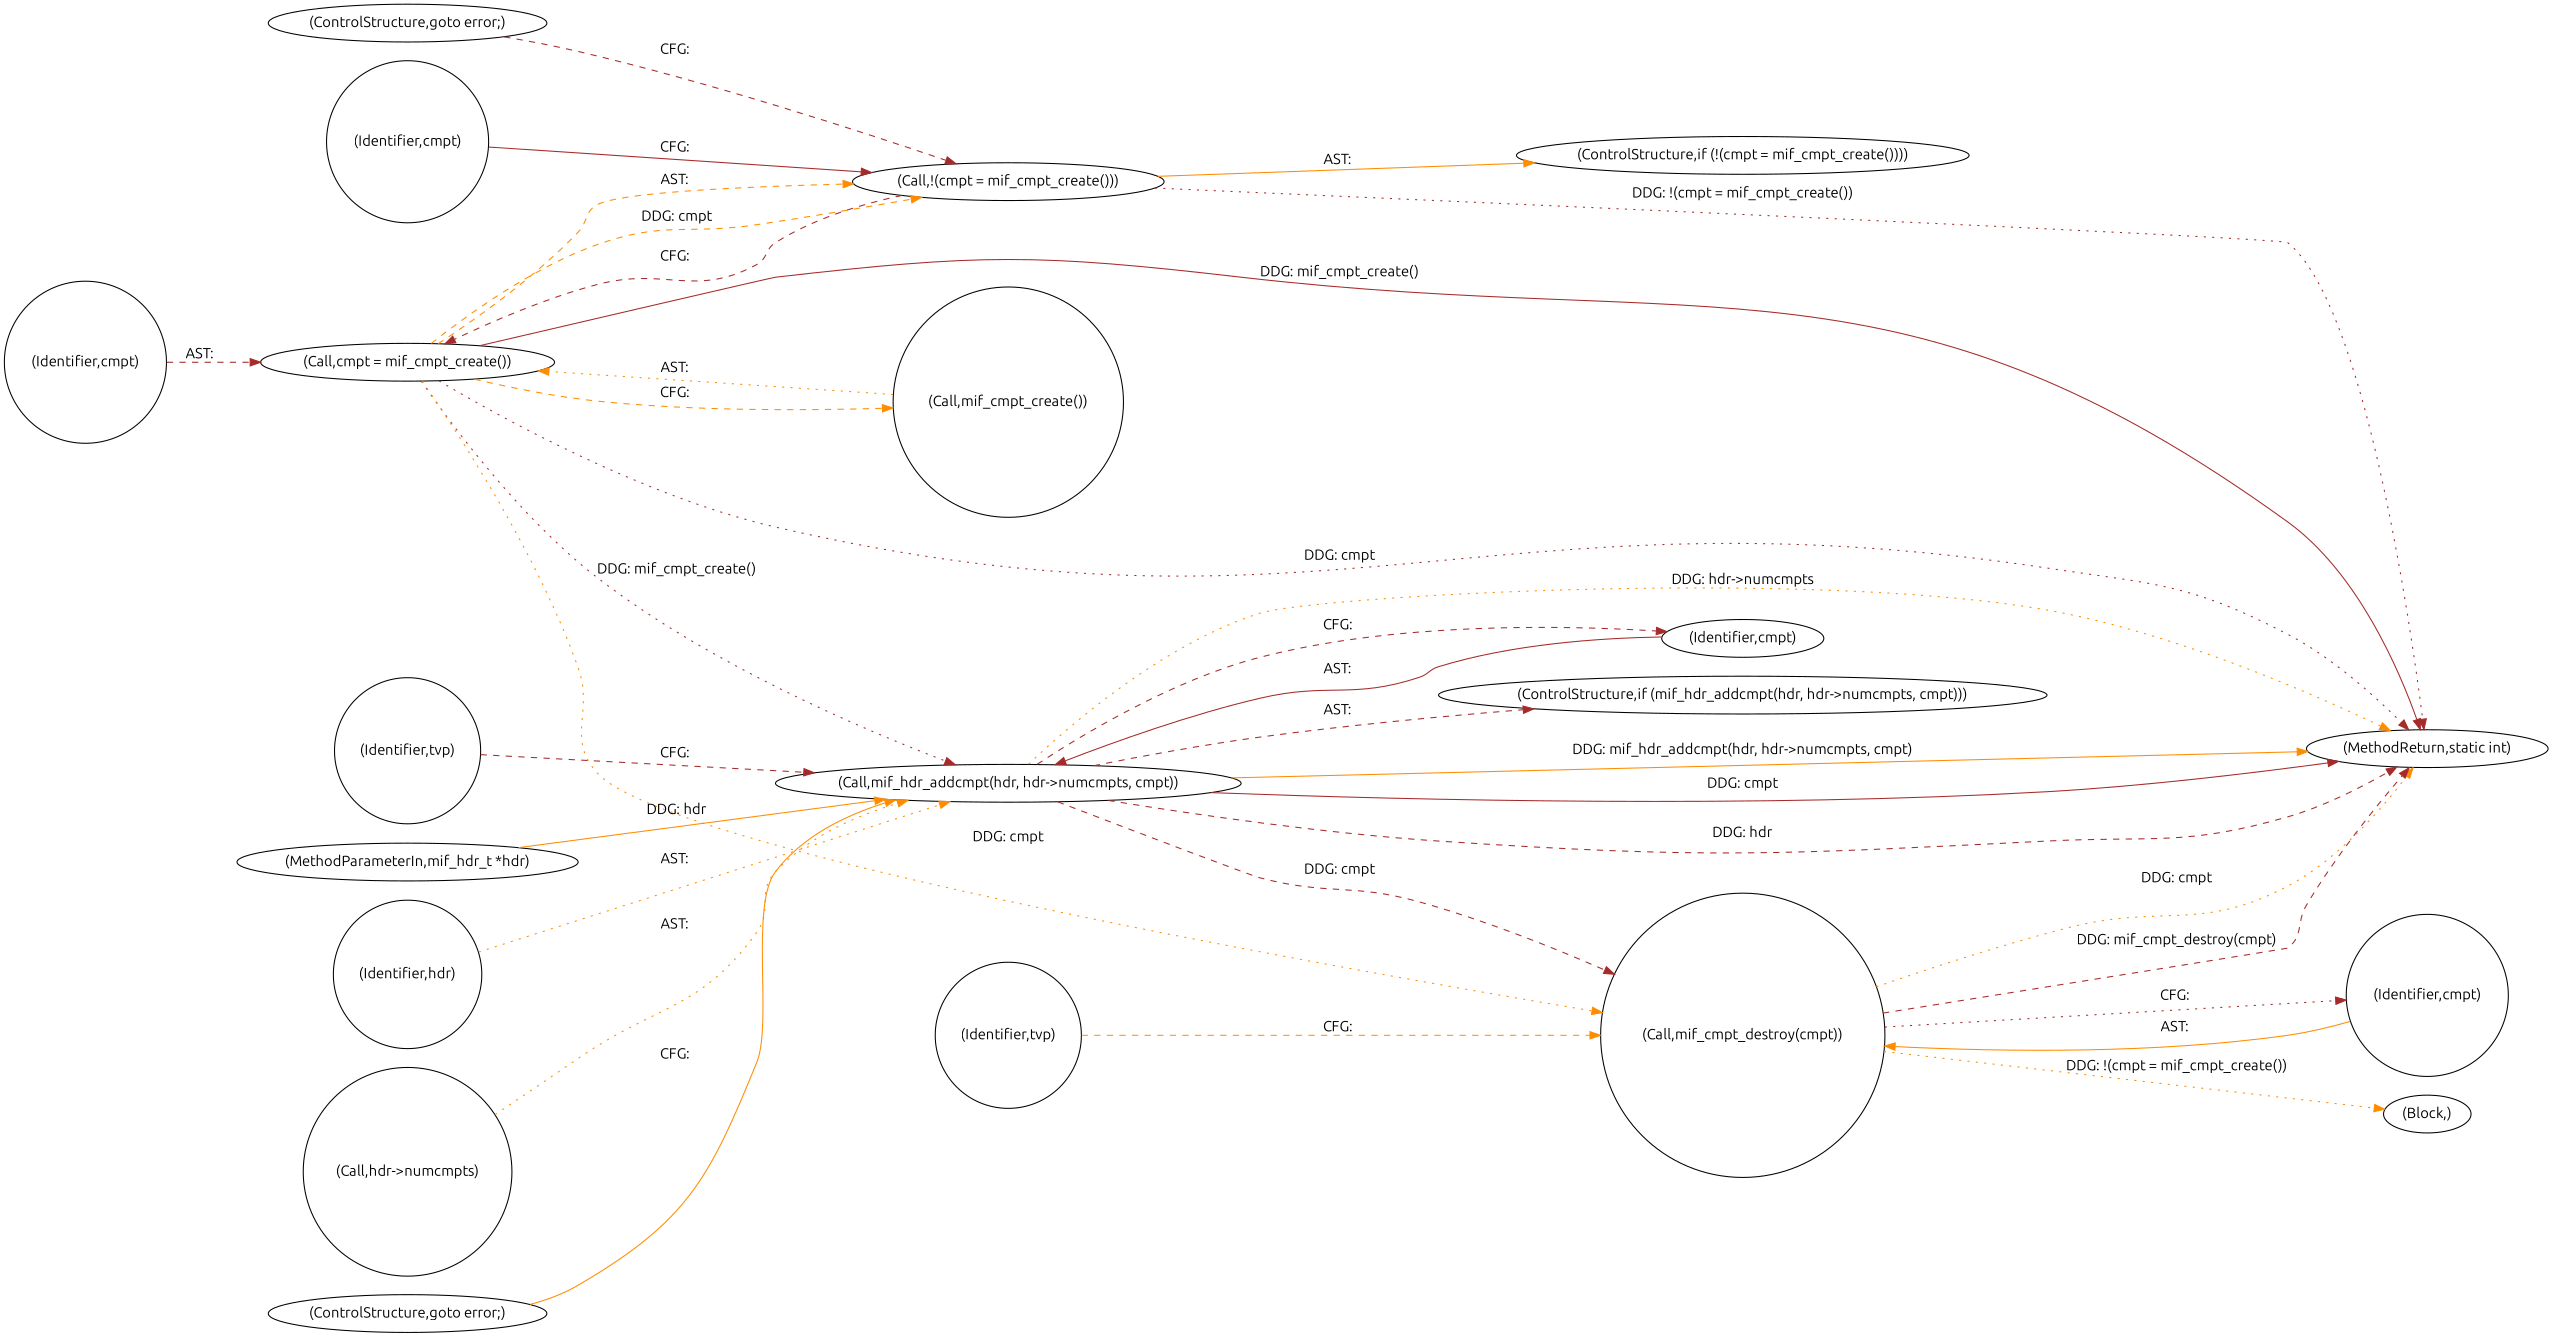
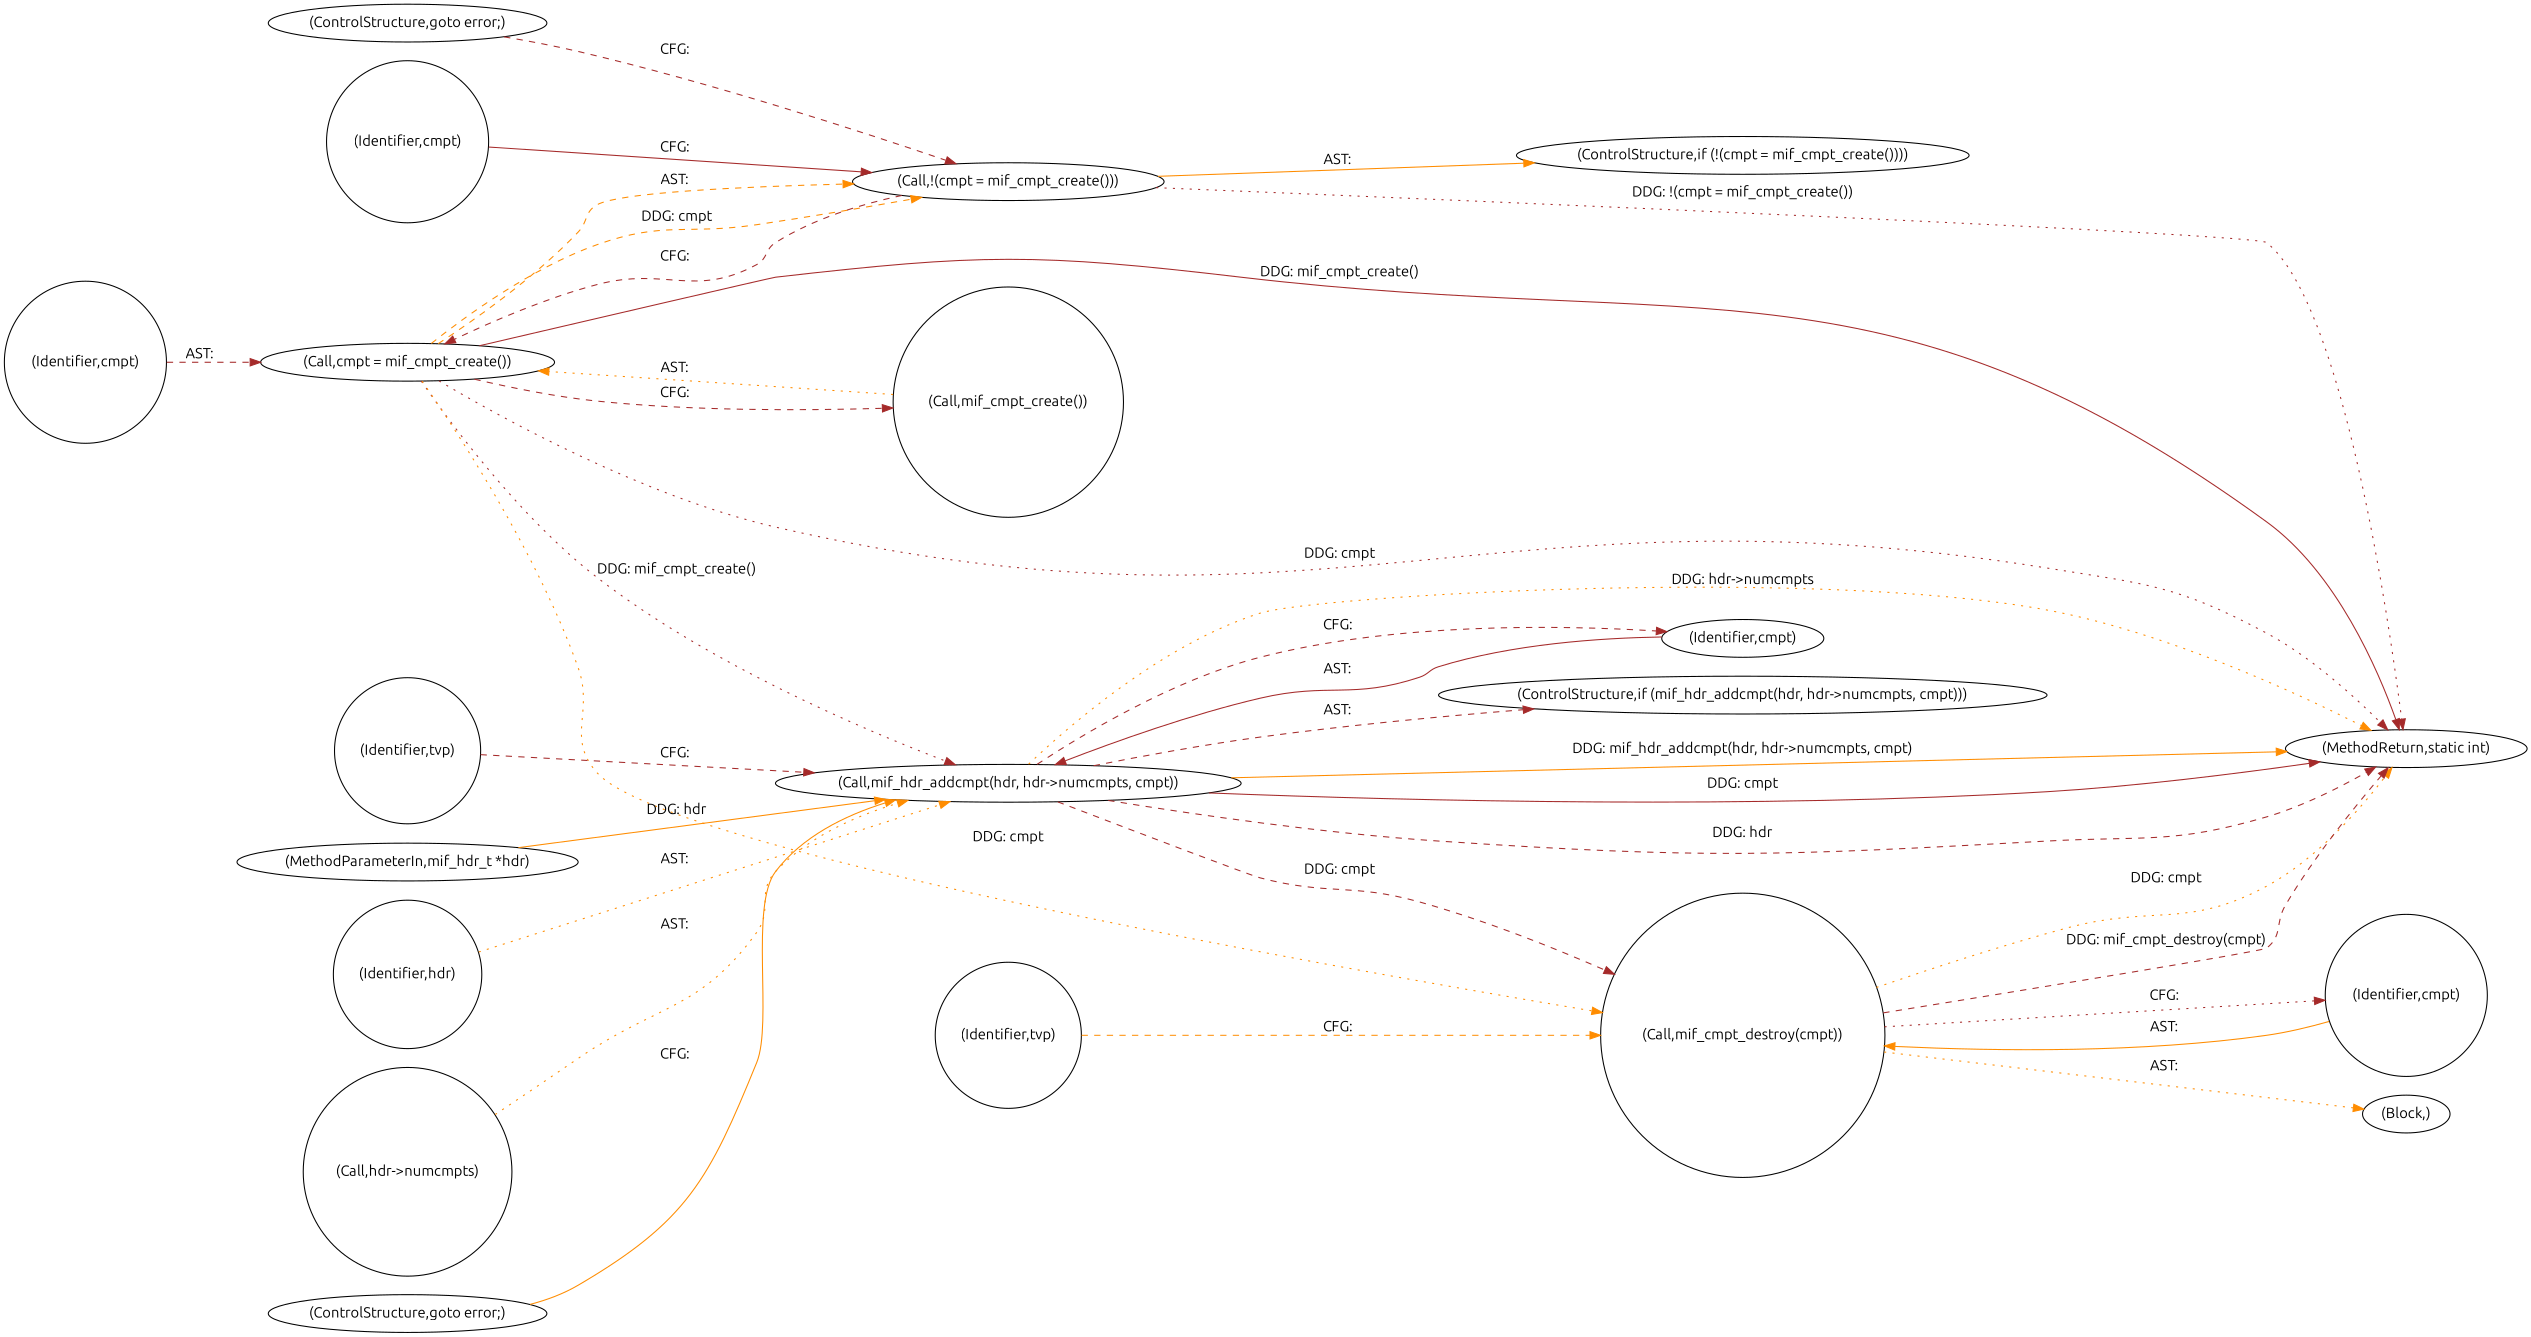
(677, 407) -> (677, 407)
(2177, 1066) -> (2166, 1066)
